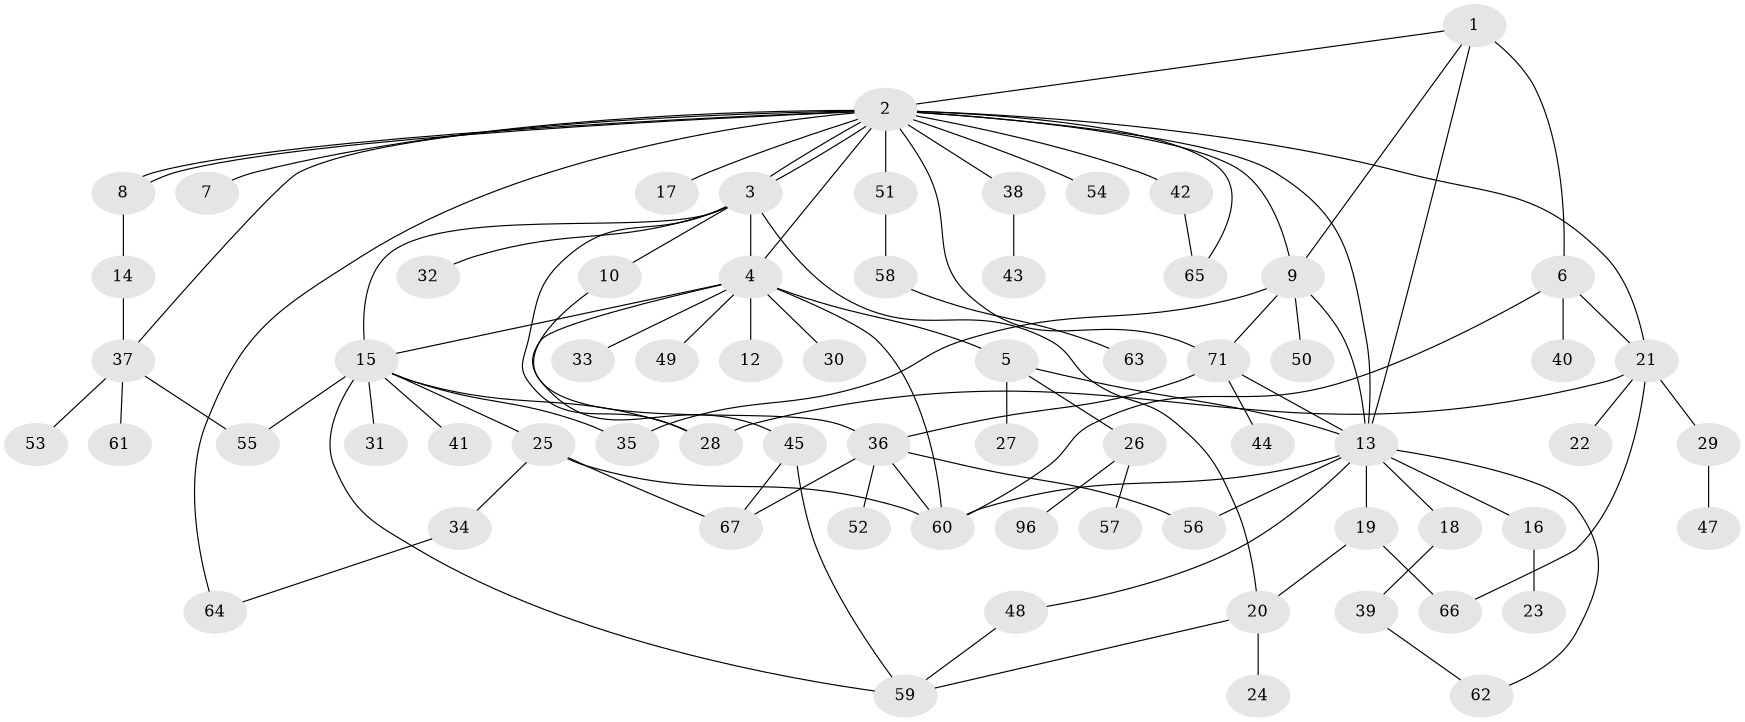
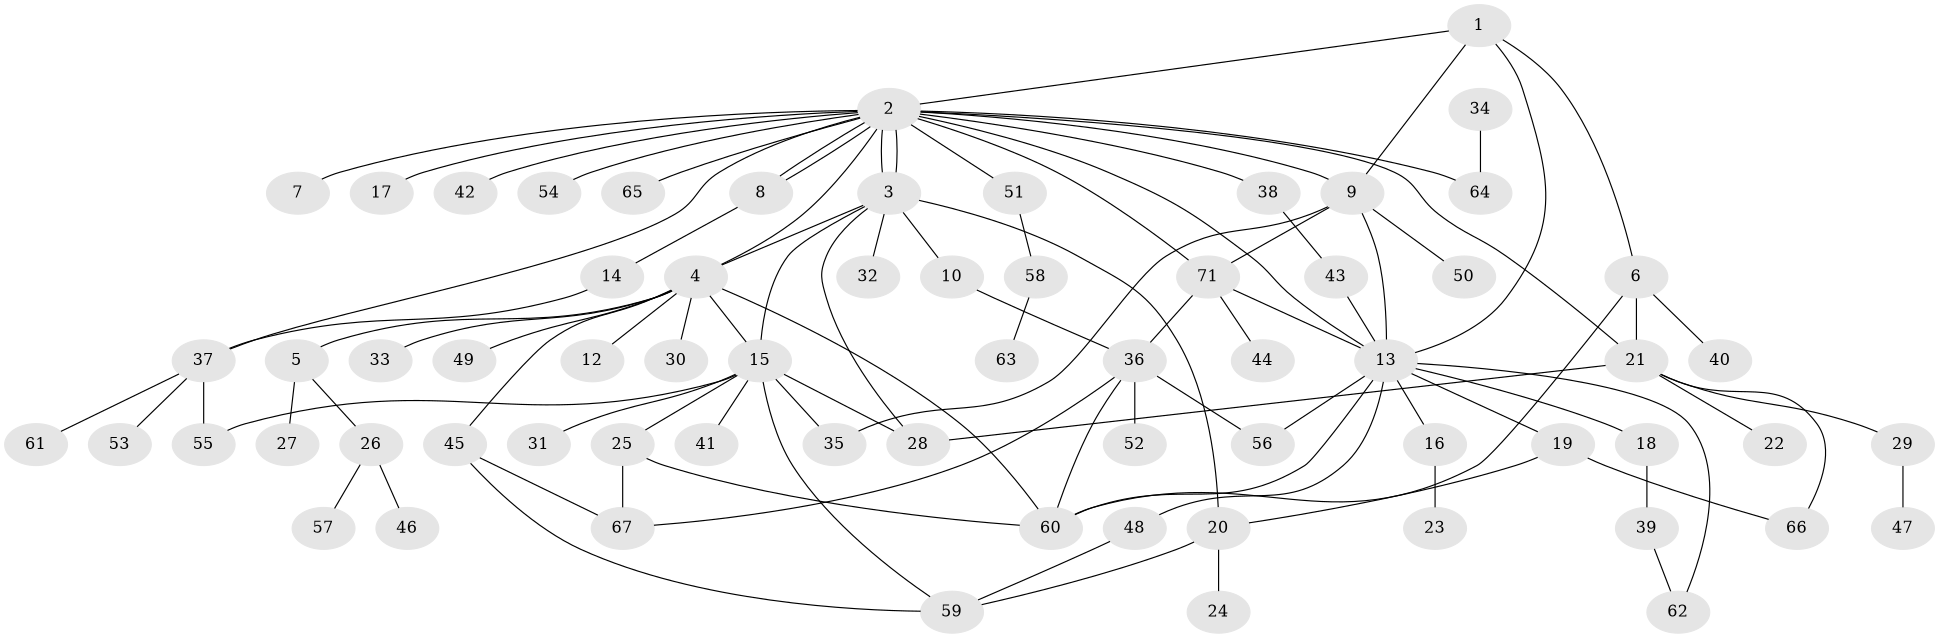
(1188, 235) -> none
(1127, 389) -> (1361, 319)
(502, 486) -> none
(1027, 528) -> (407, 528)
